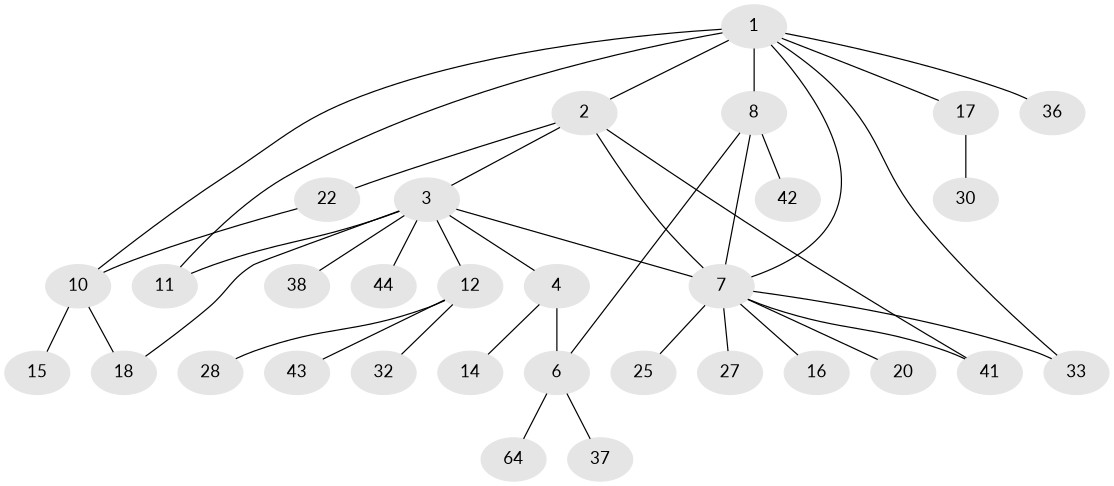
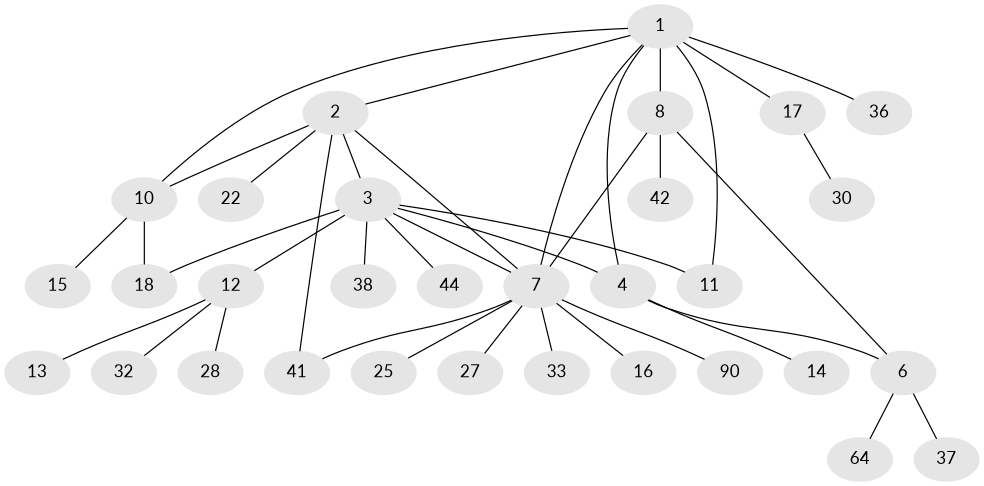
(909, 204) -> (608, 151)
(195, 239) -> (239, 155)
(297, 373) -> (37, 373)
(903, 373) -> (730, 373)
